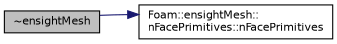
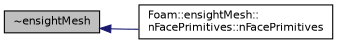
(114, 15) -> (125, 29)
